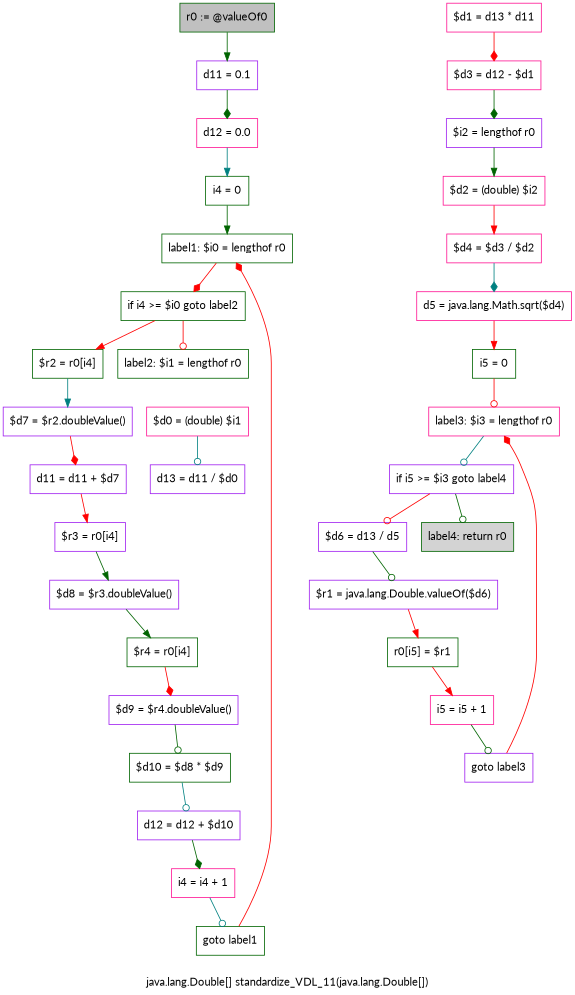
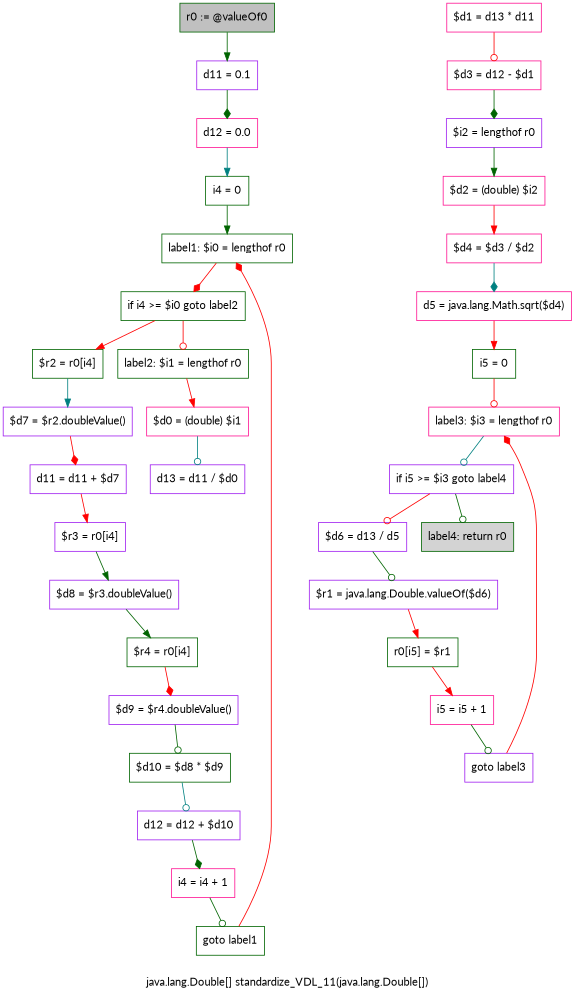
(494, 43) -> (494, 43)
none -> (189, 389)
(215, 909) -> (215, 909)
